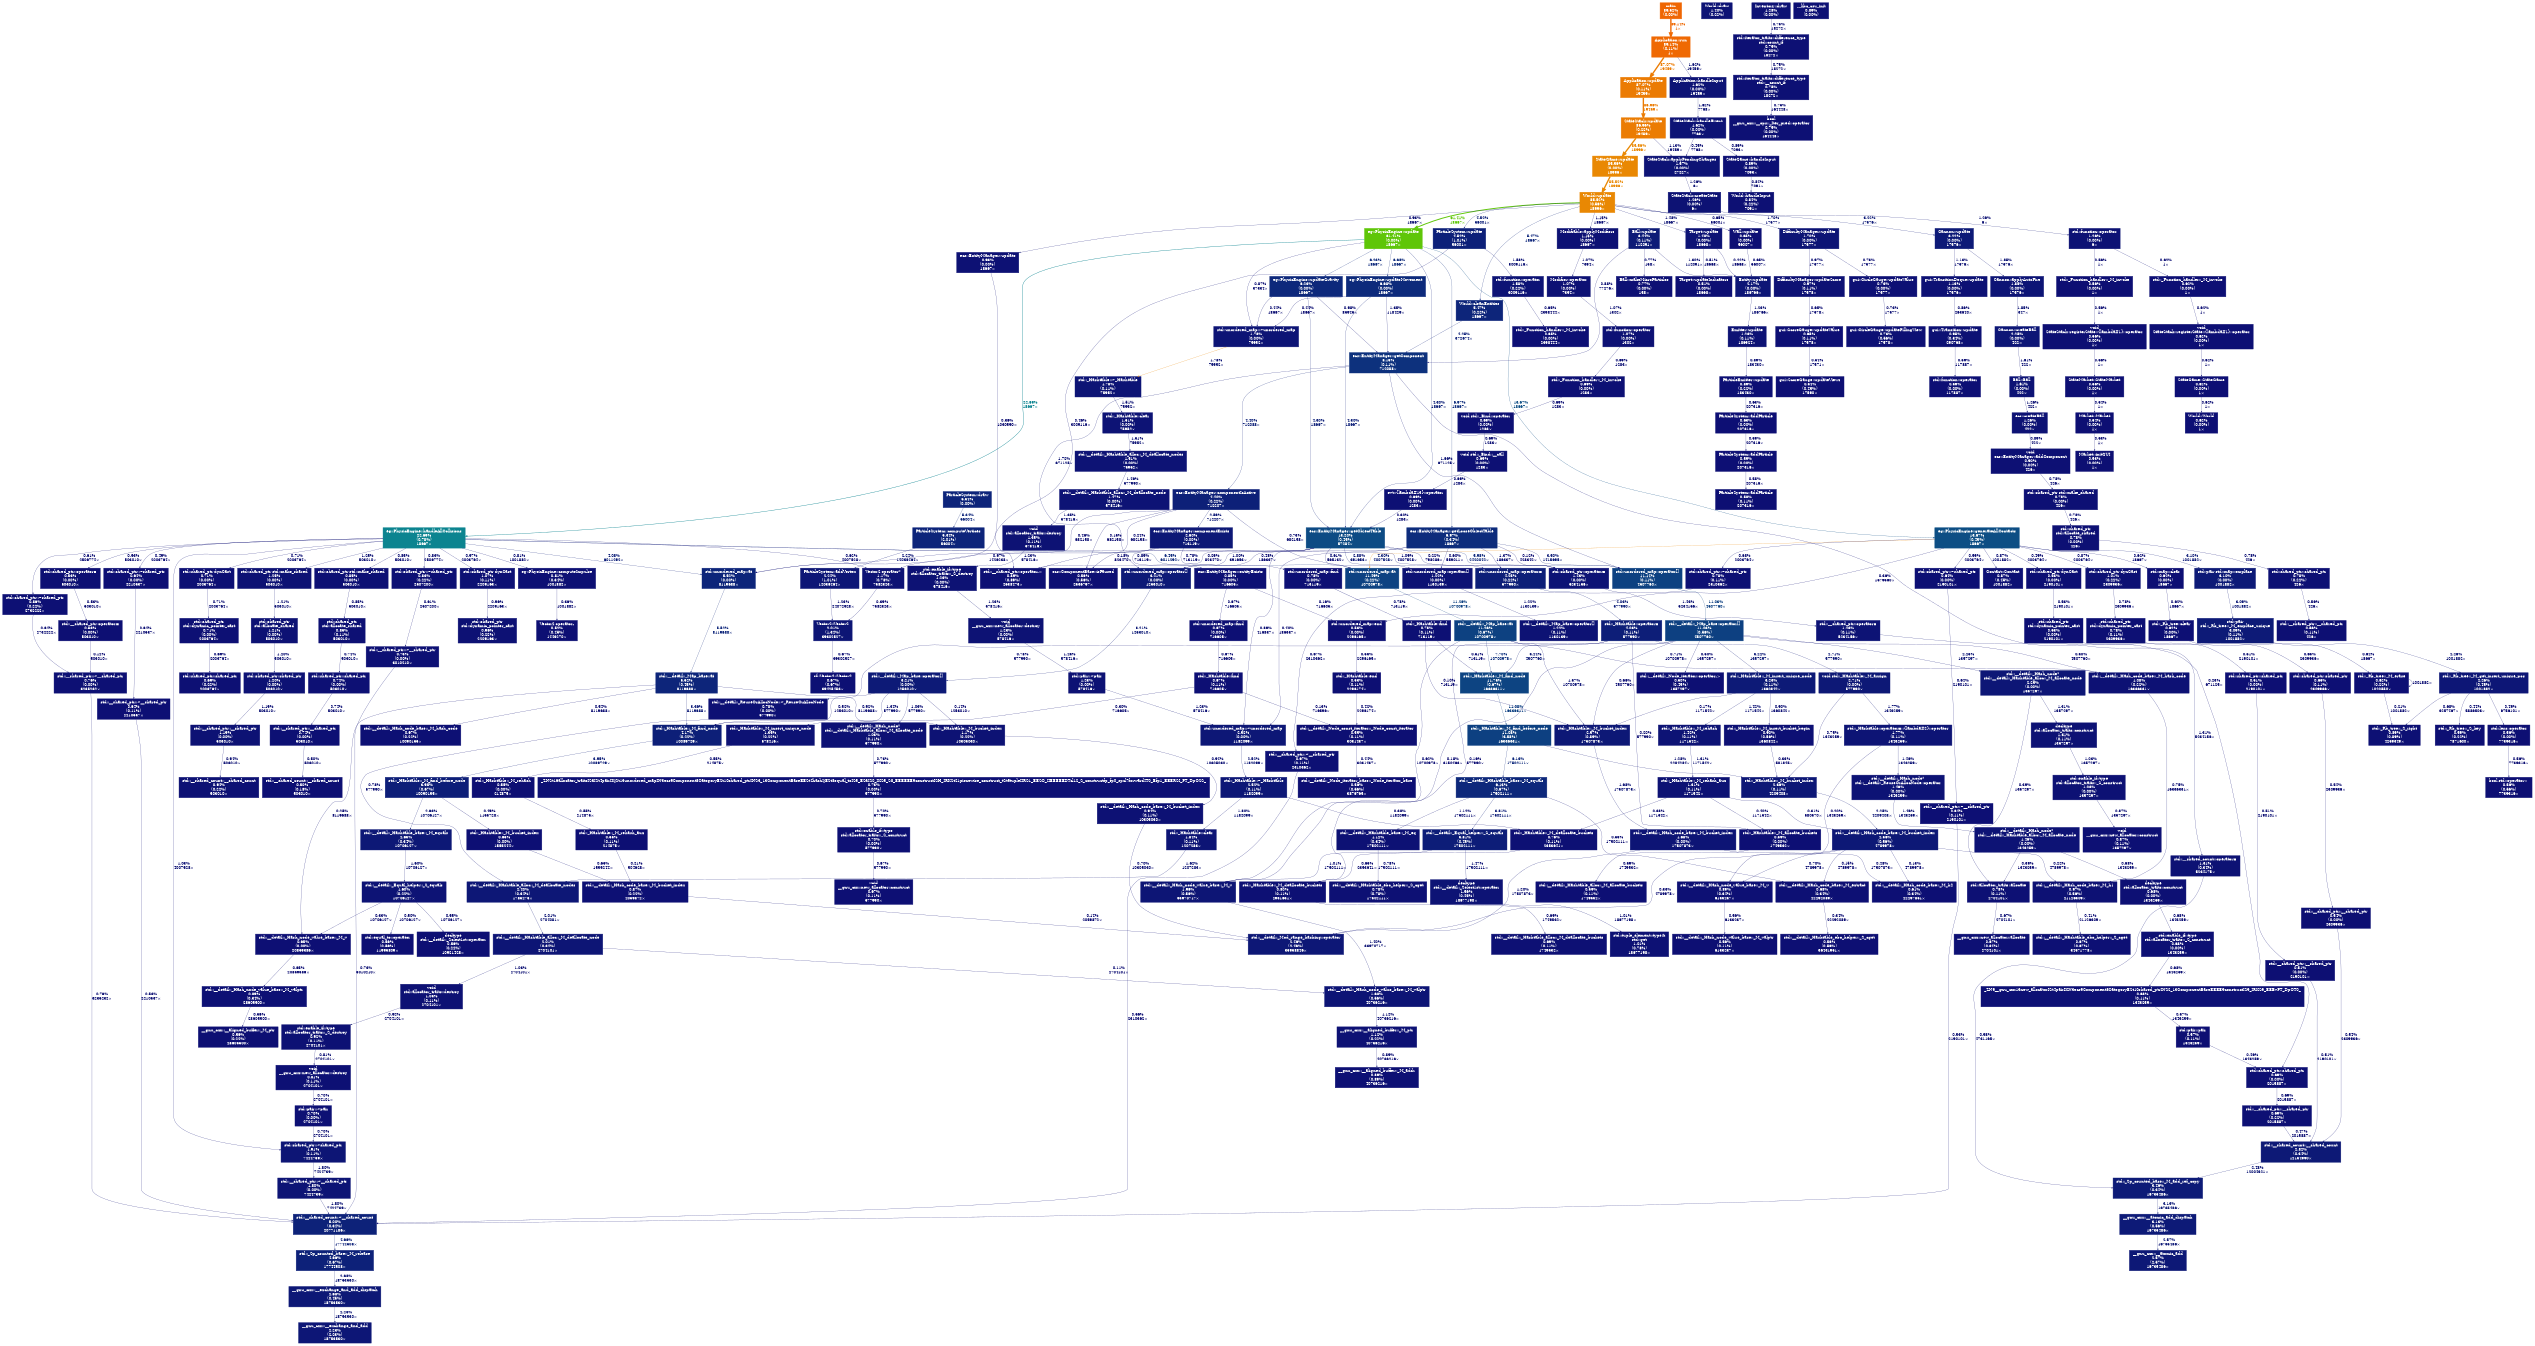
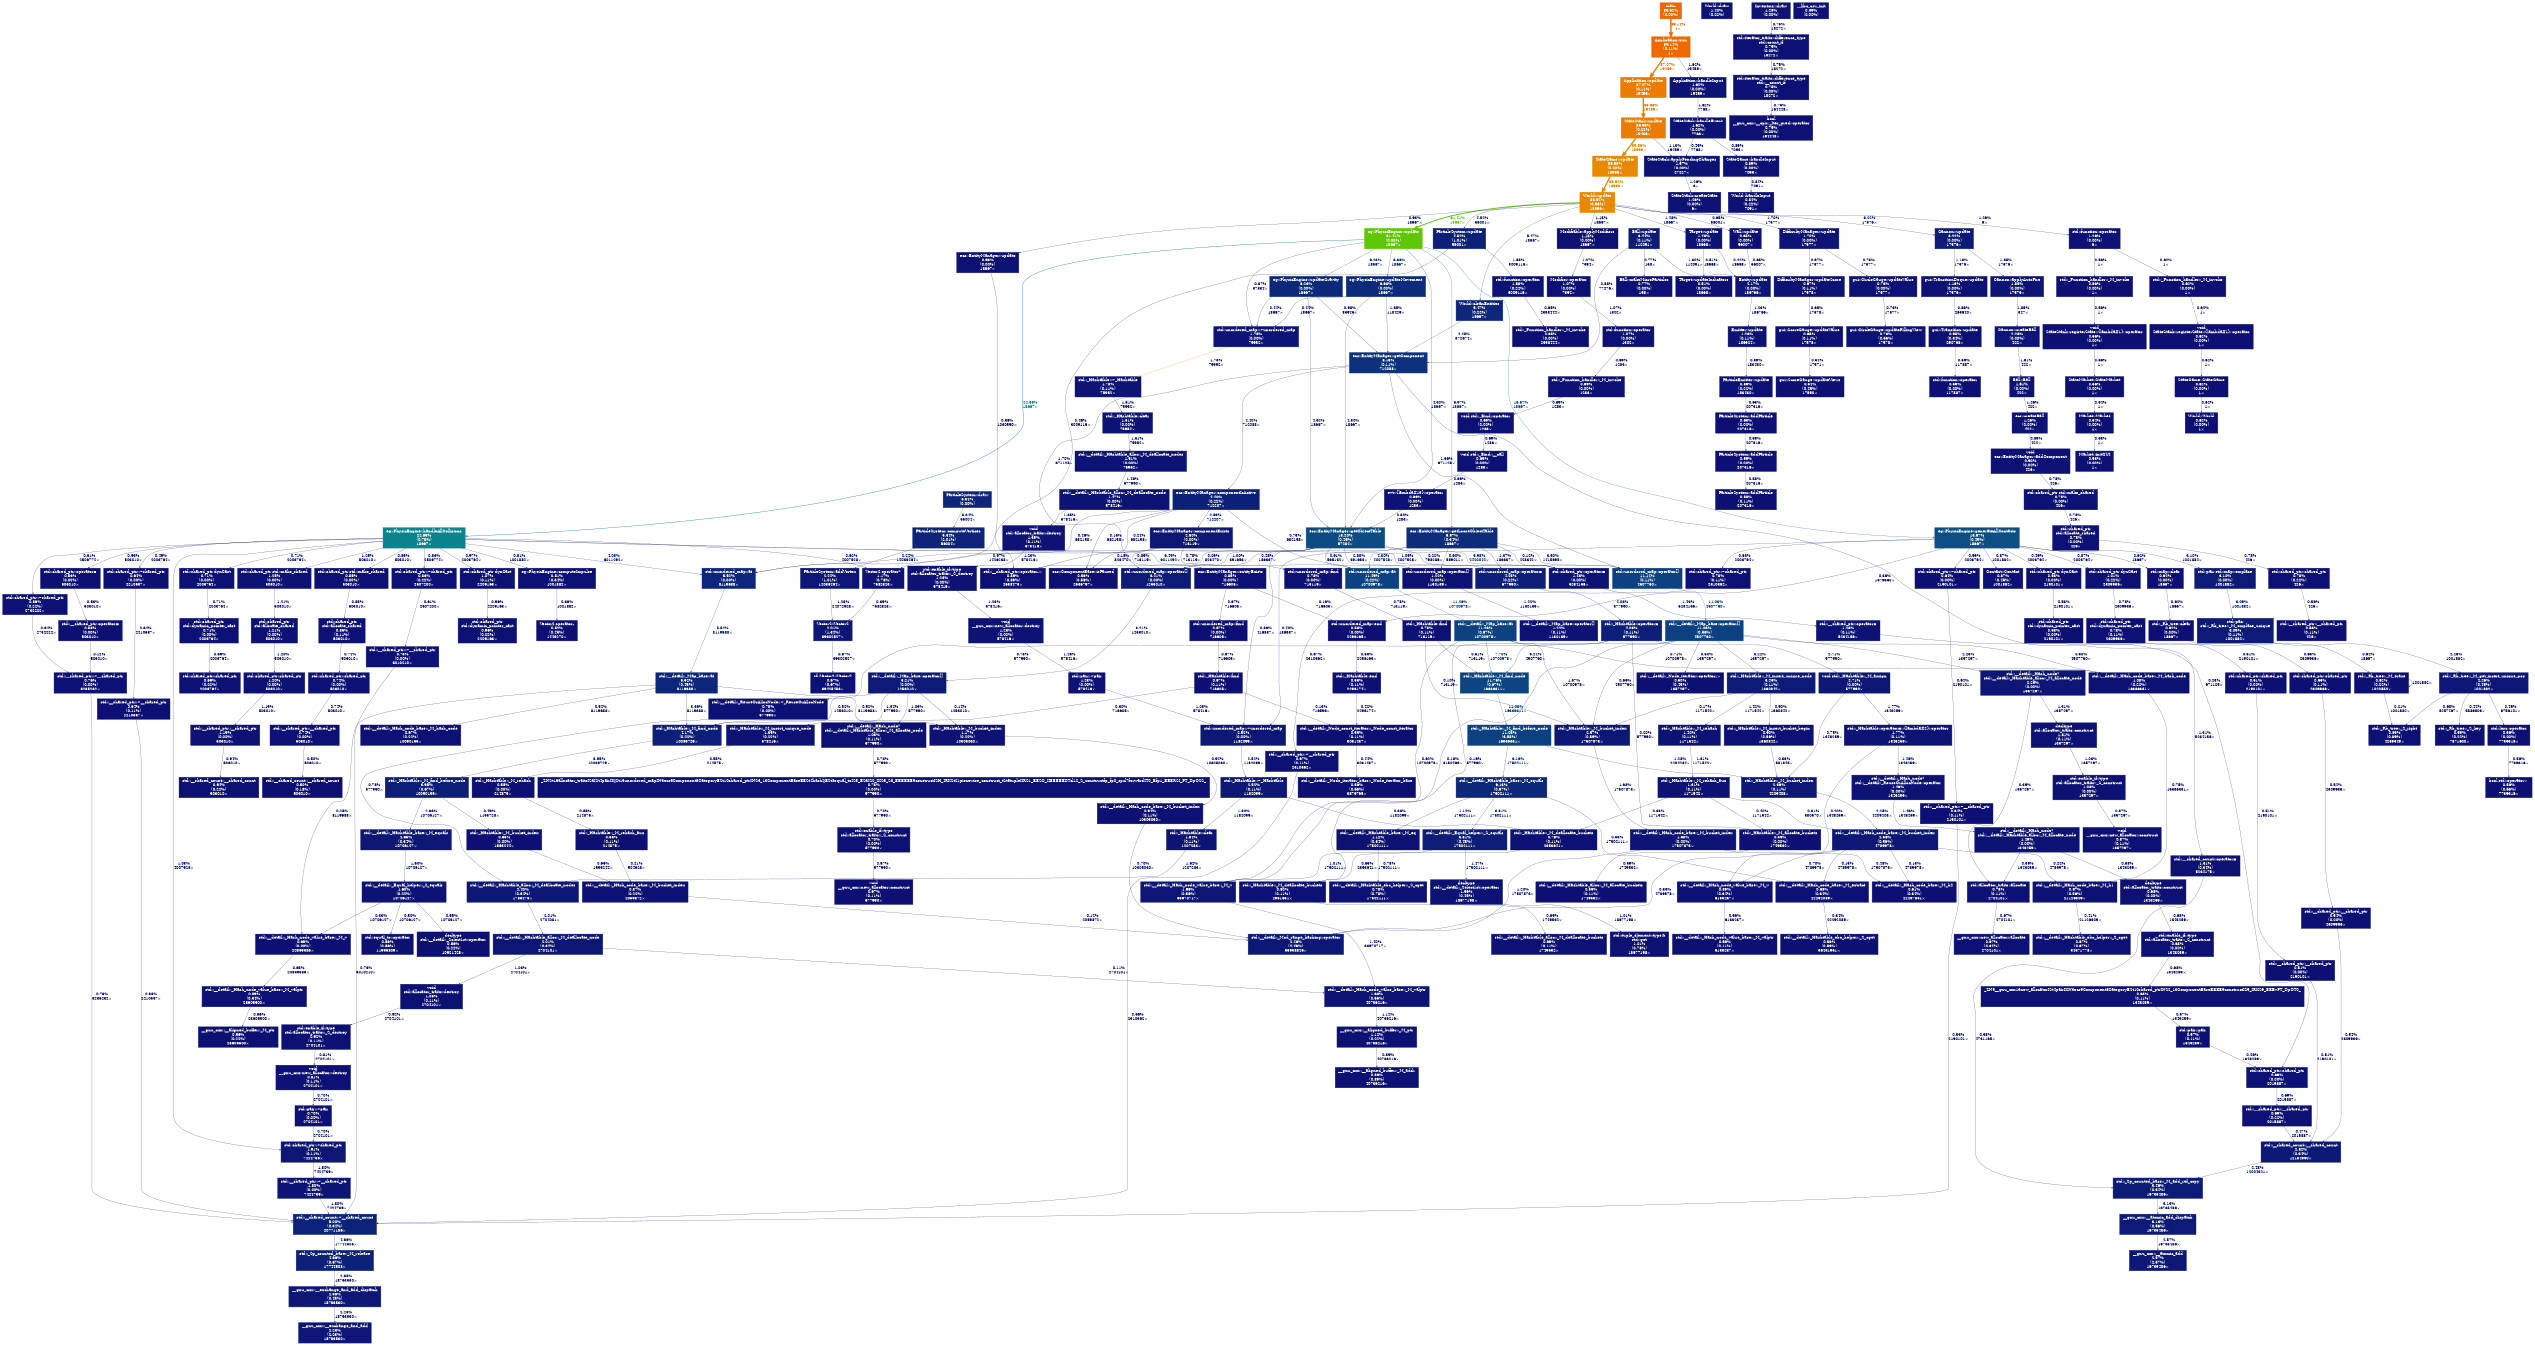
(1647, 547) -> (1647, 547)
